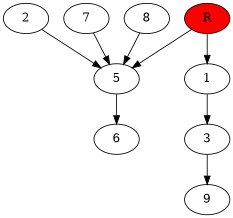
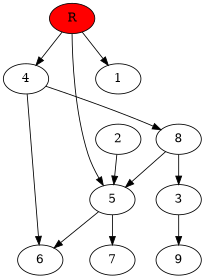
(100, 45) -> (112, 226)
none -> (26, 79)
(207, 105) -> (179, 165)
